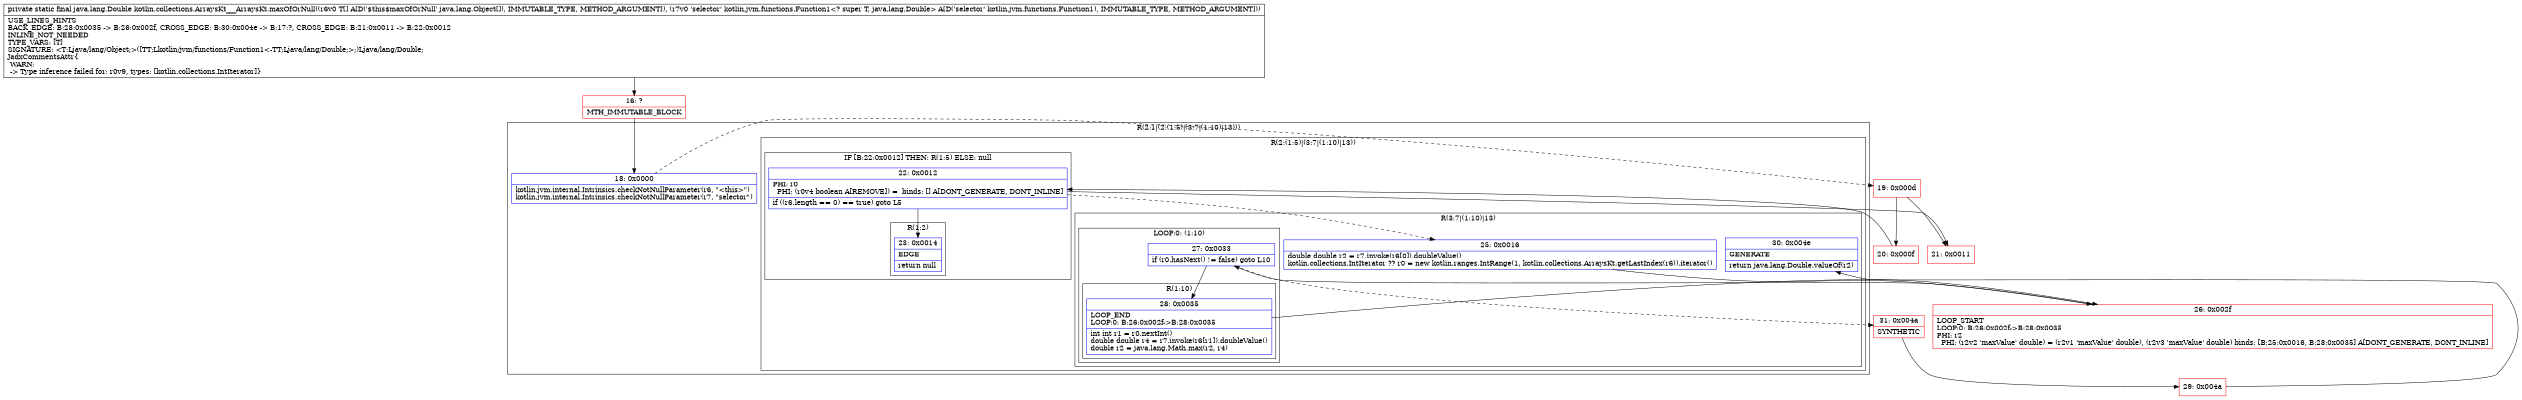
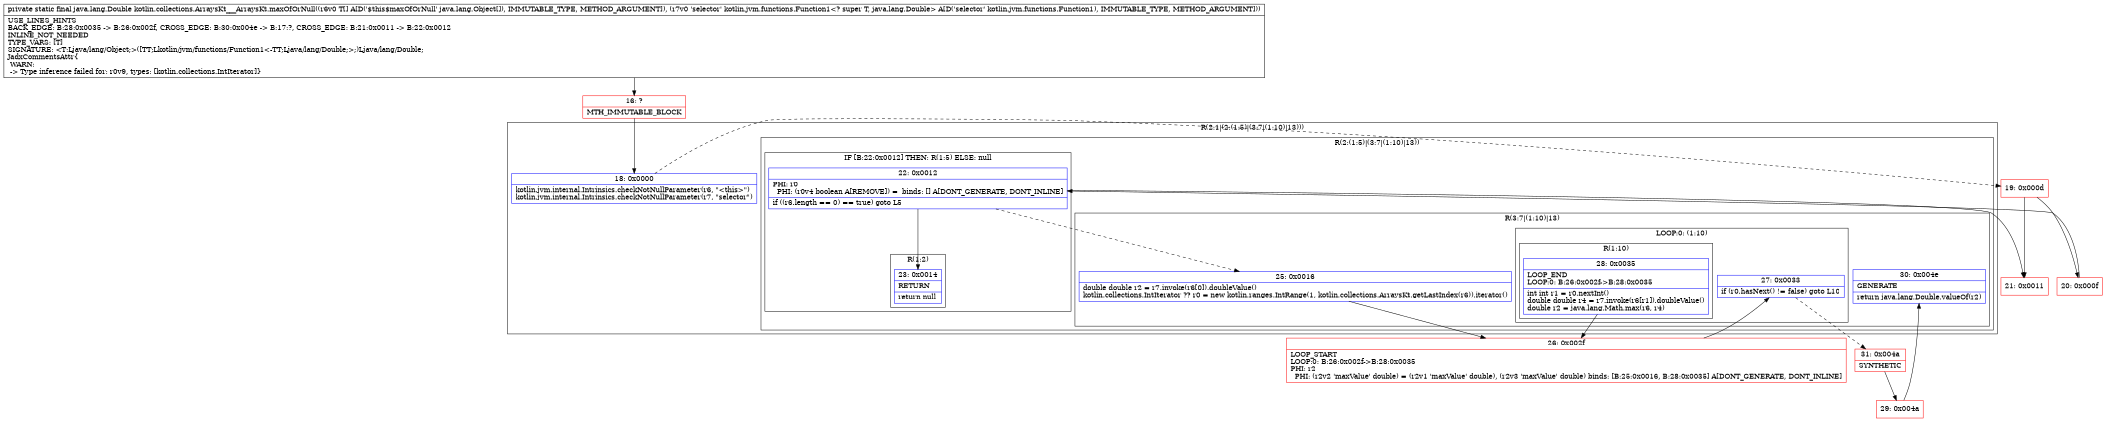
(909, 254) -> (914, 286)
(1200, 280) -> none
(1159, 349) -> (1596, 308)
